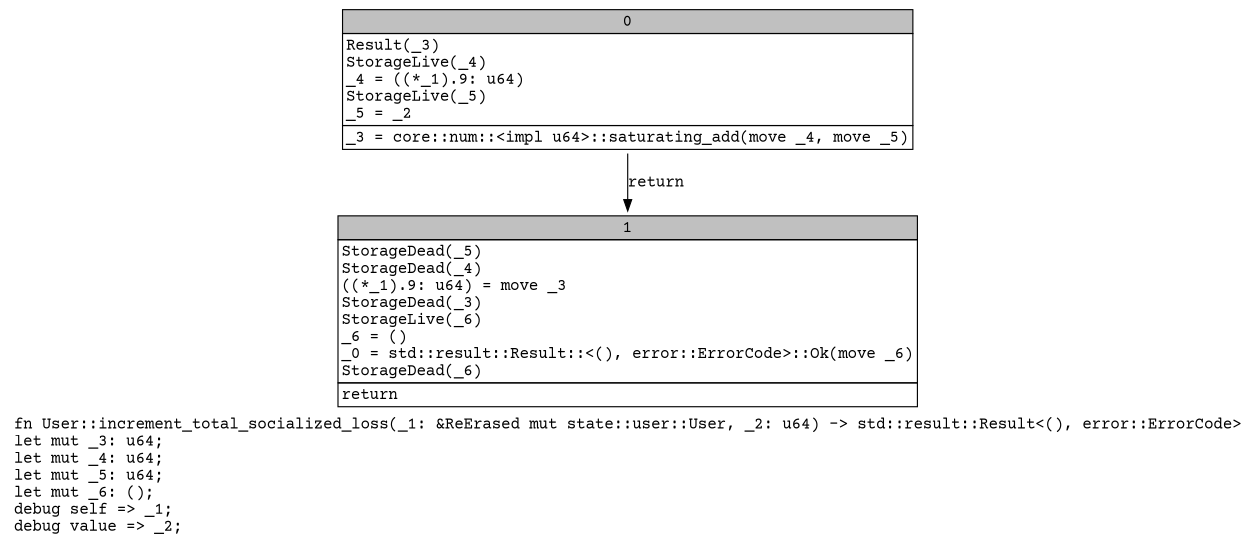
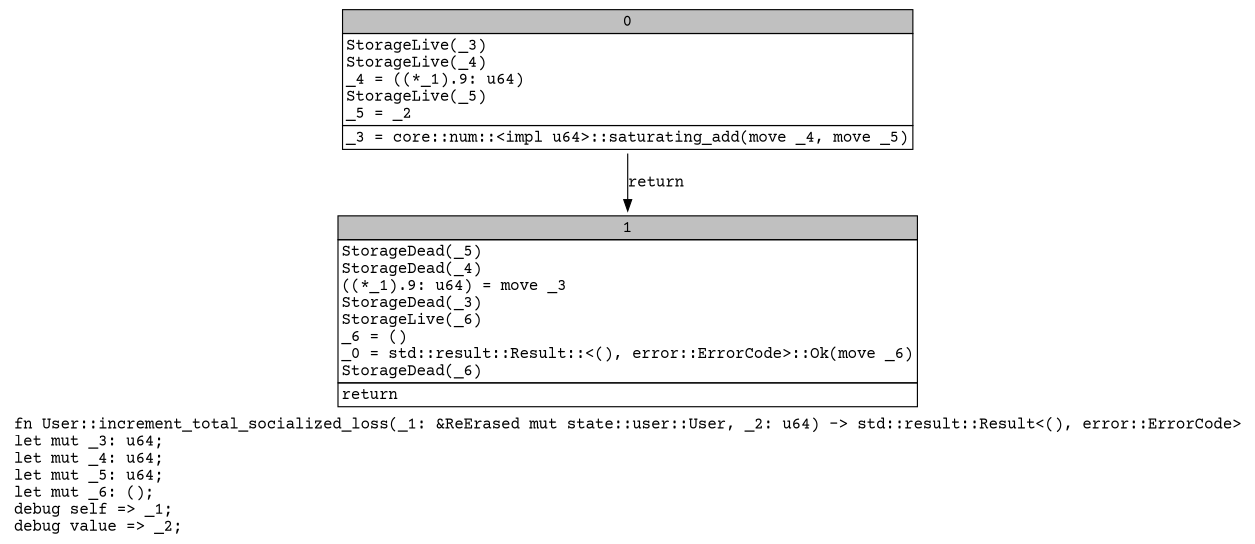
(393, 45) -> (416, 45)
